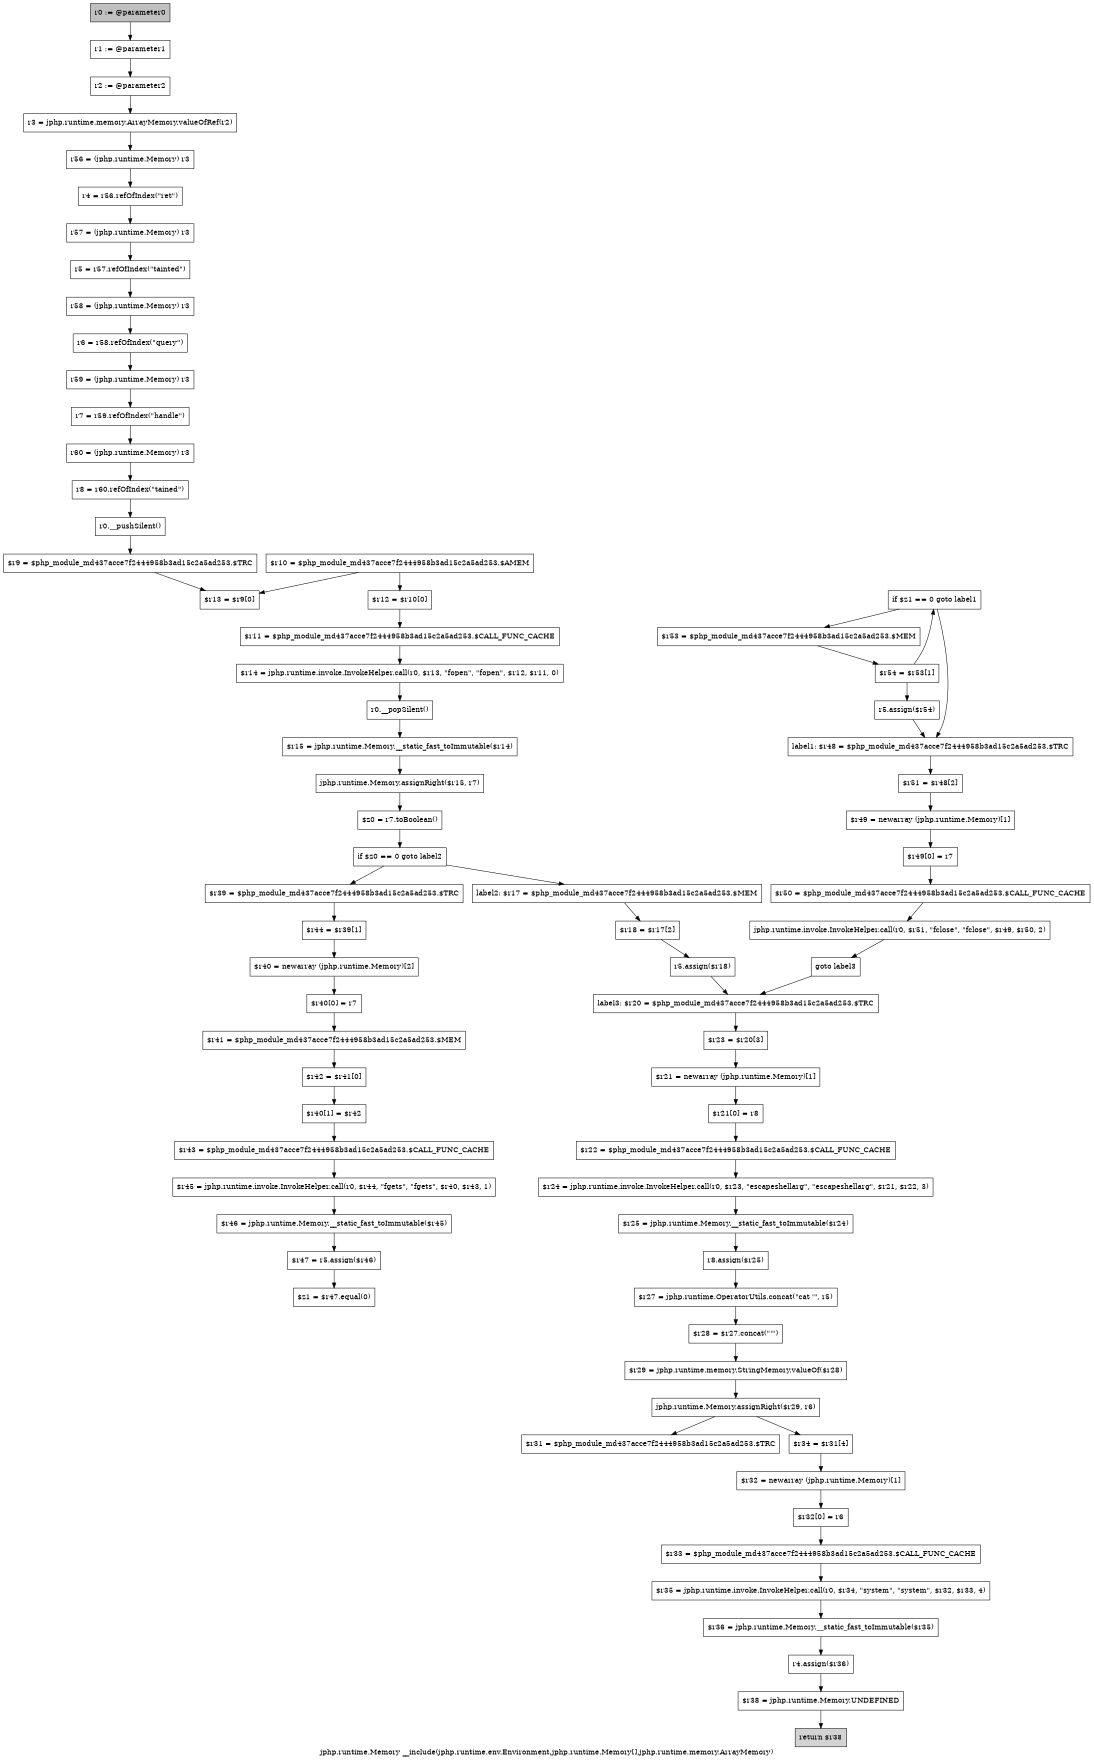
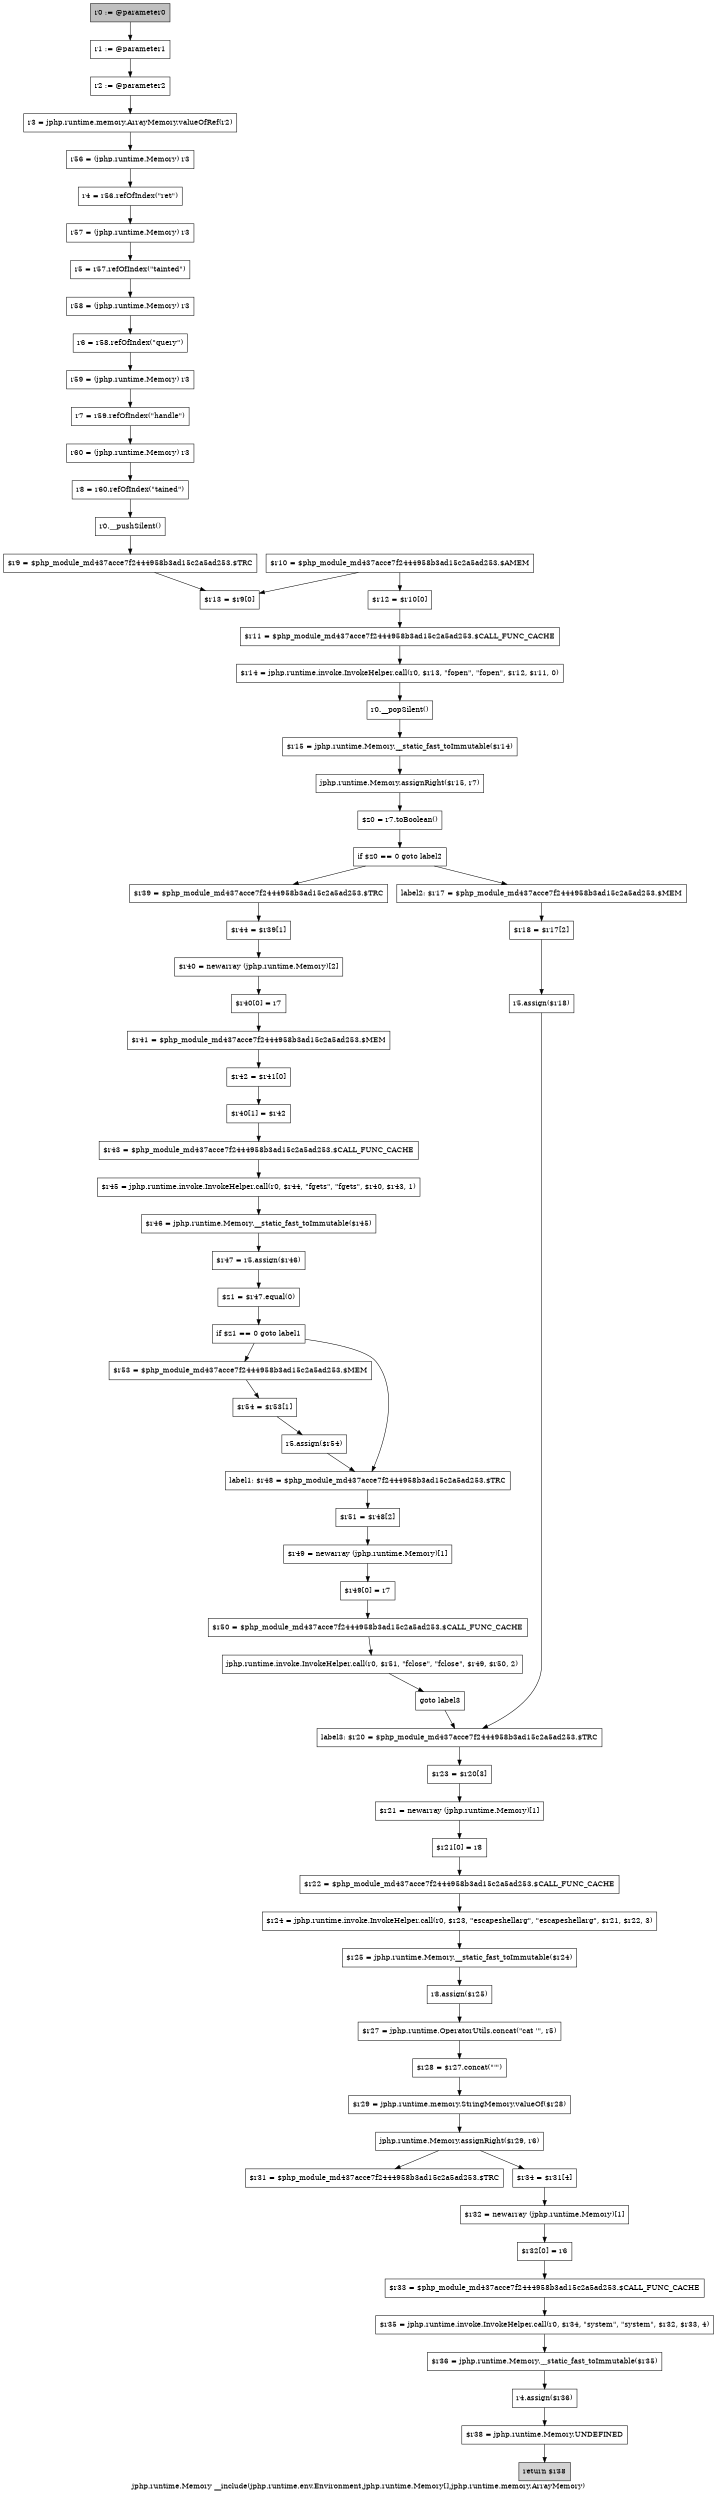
(927, 641) -> (259, 1313)
